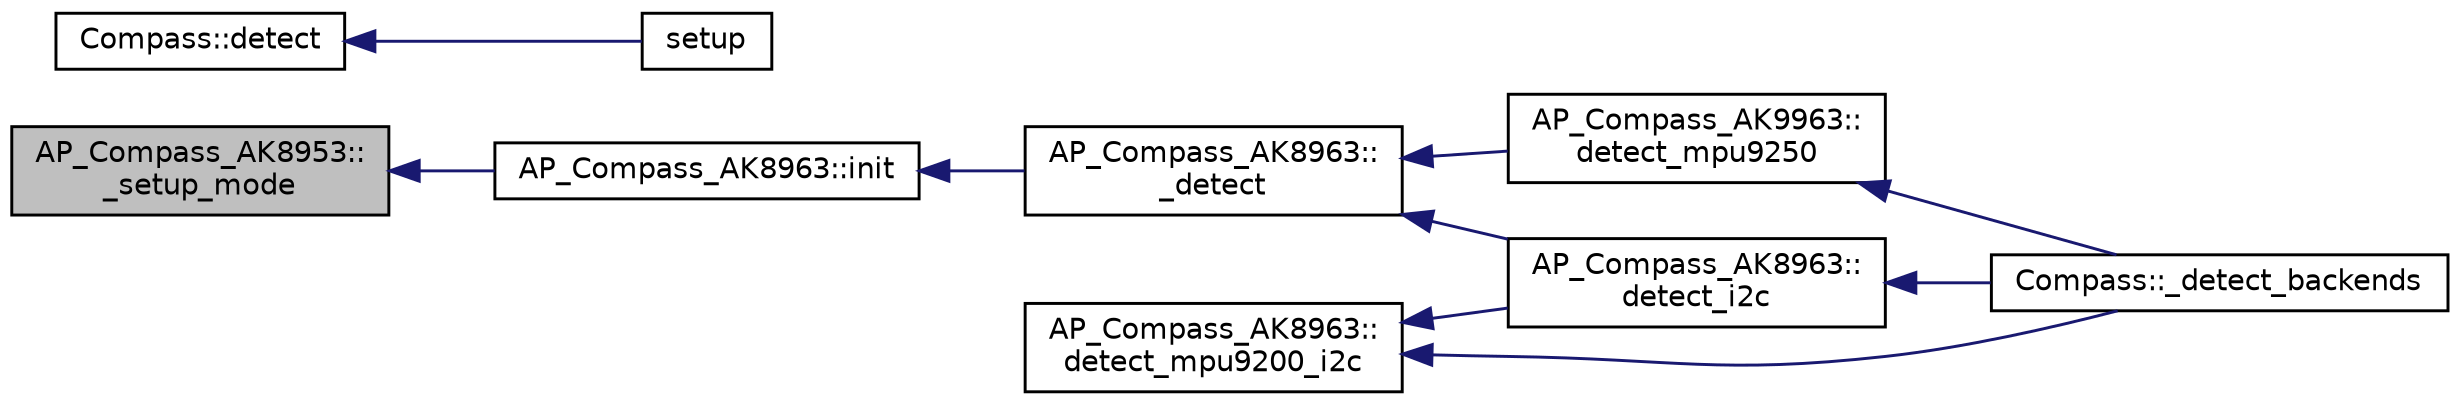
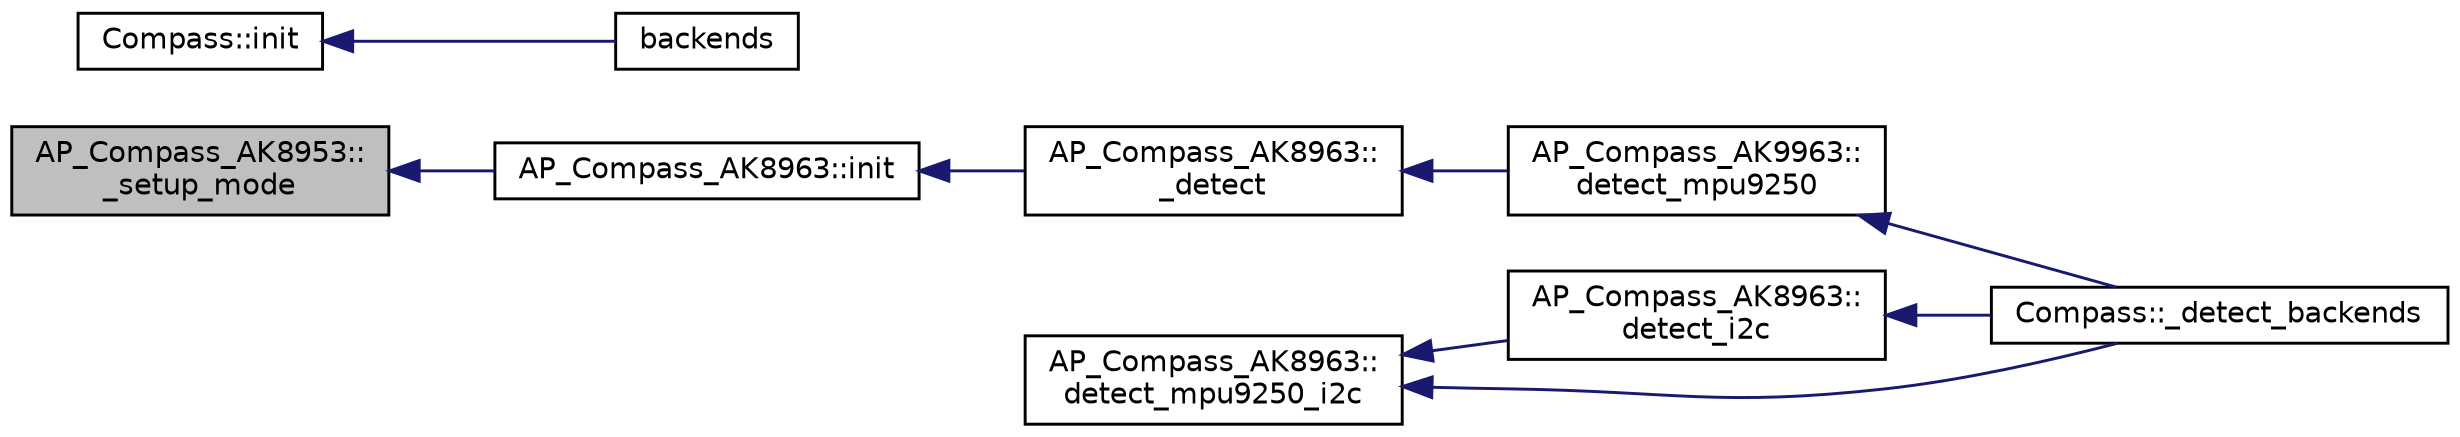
(200, 41) -> (200, 41)
(707, 41) -> (707, 41)
(1470, 230) -> none
(1214, 348) -> (1214, 380)
